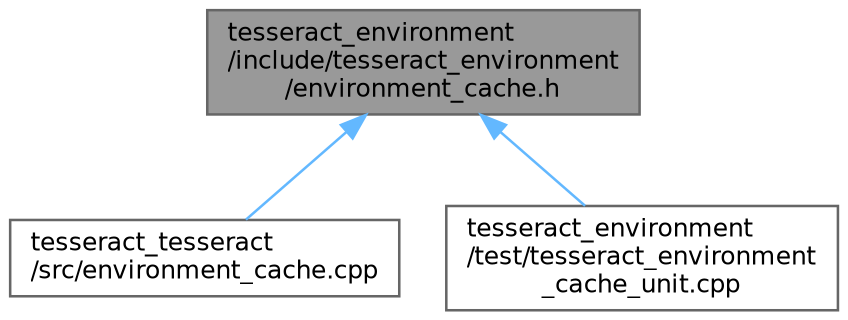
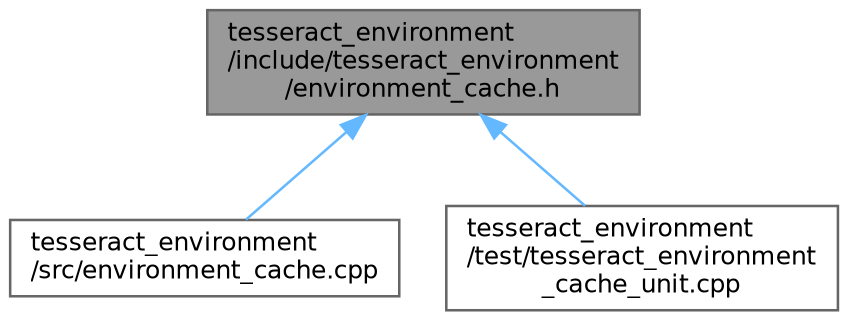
(205, 258) -> (205, 258)
